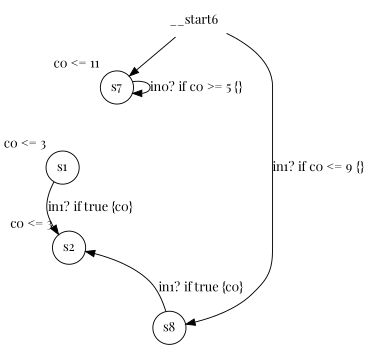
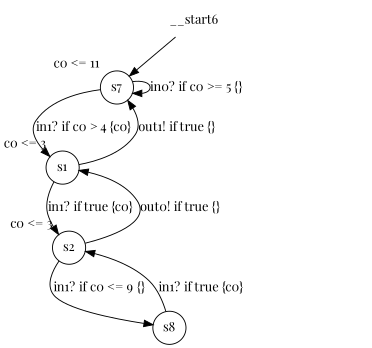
none -> (50, 107)
none -> (122, 148)
(273, 189) -> (79, 309)
none -> (140, 210)
